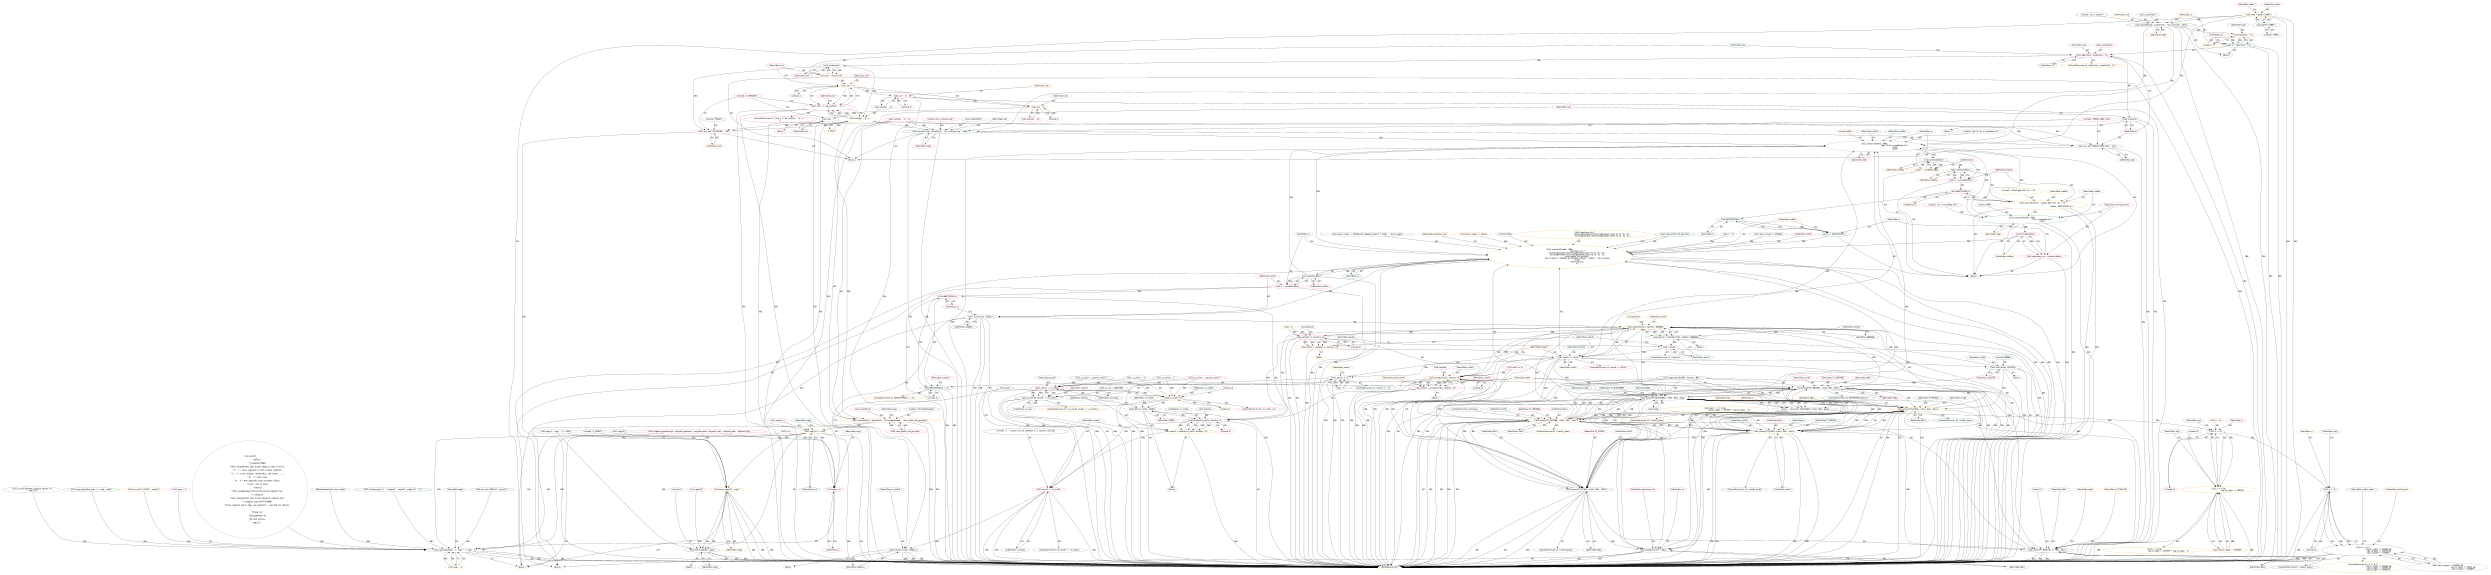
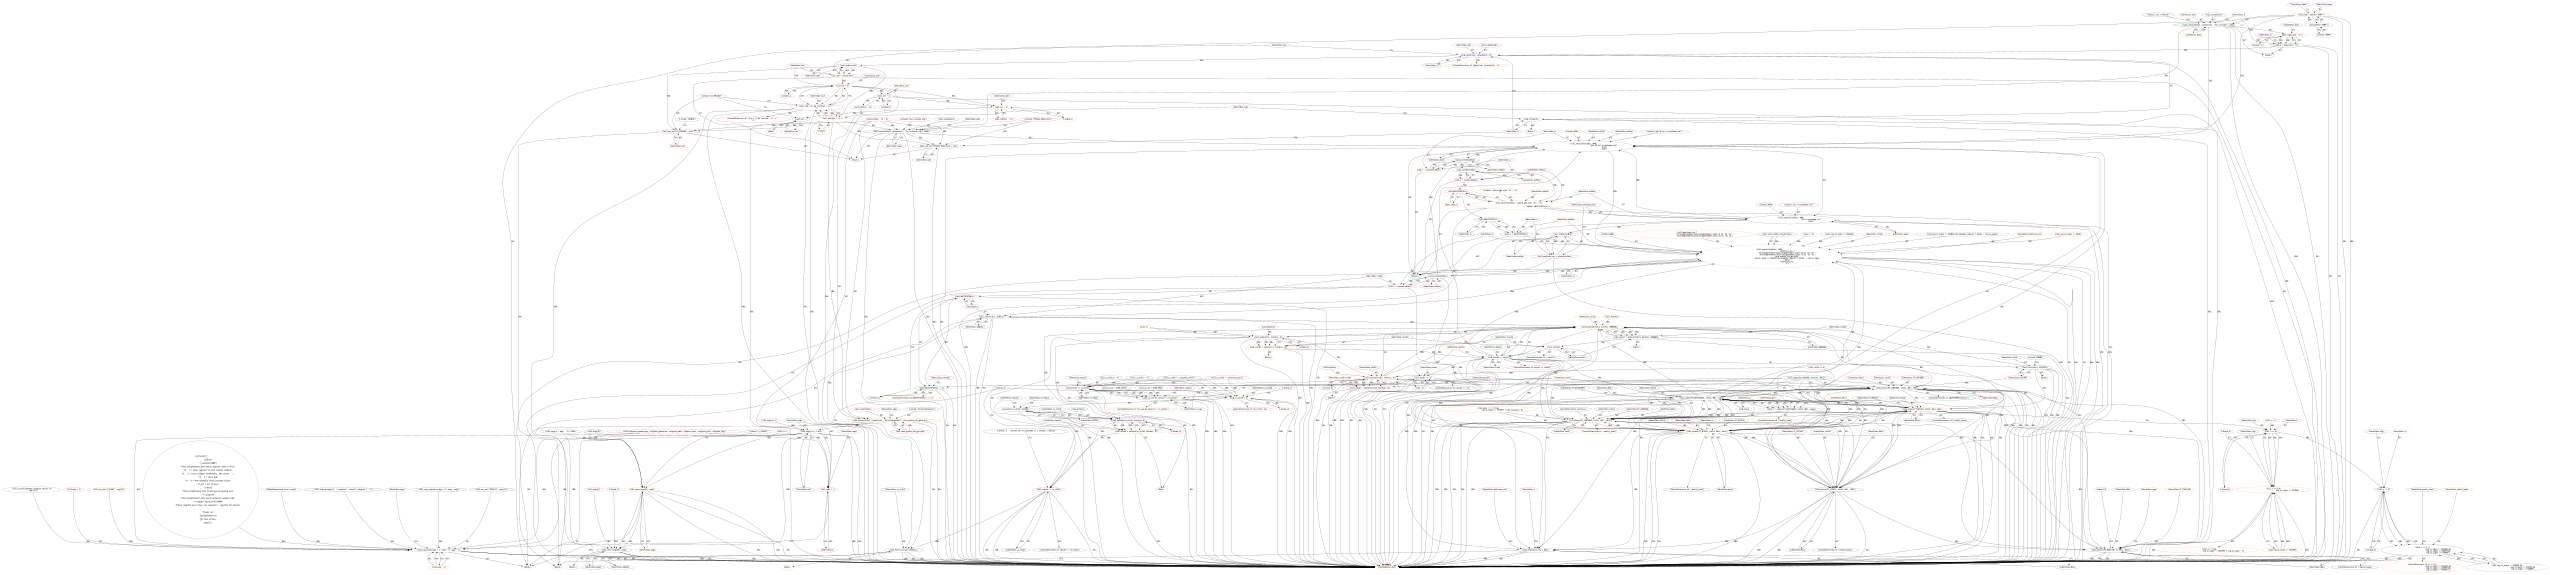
(1769, 328) -> (1740, 339)
none -> (1114, 388)
(1271, 400) -> (1064, 345)
none -> (1785, 454)
